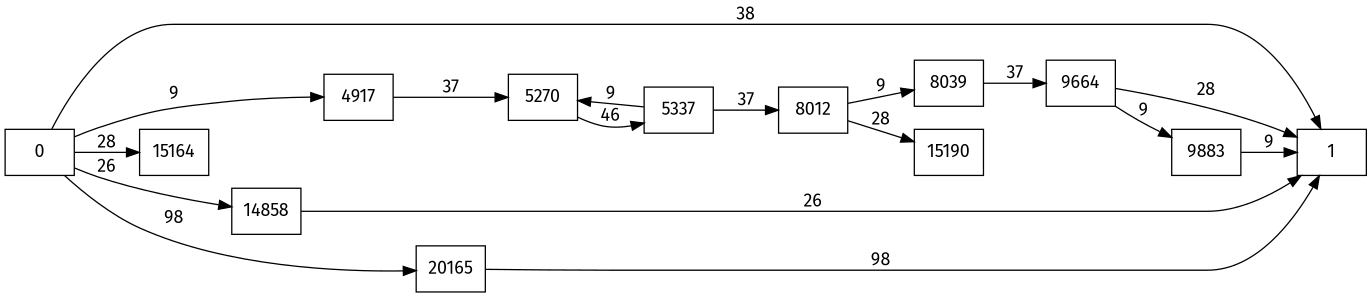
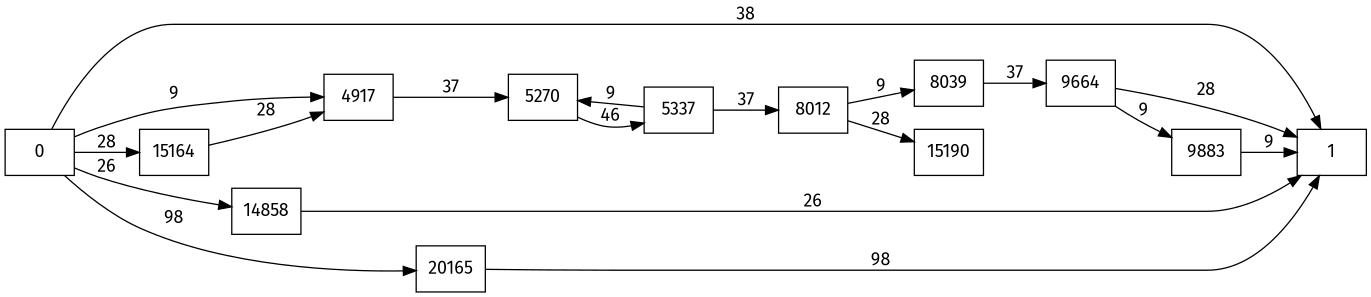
none -> (261, 132)
